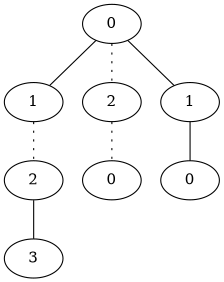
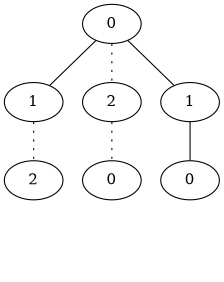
(34, 258) -> none
